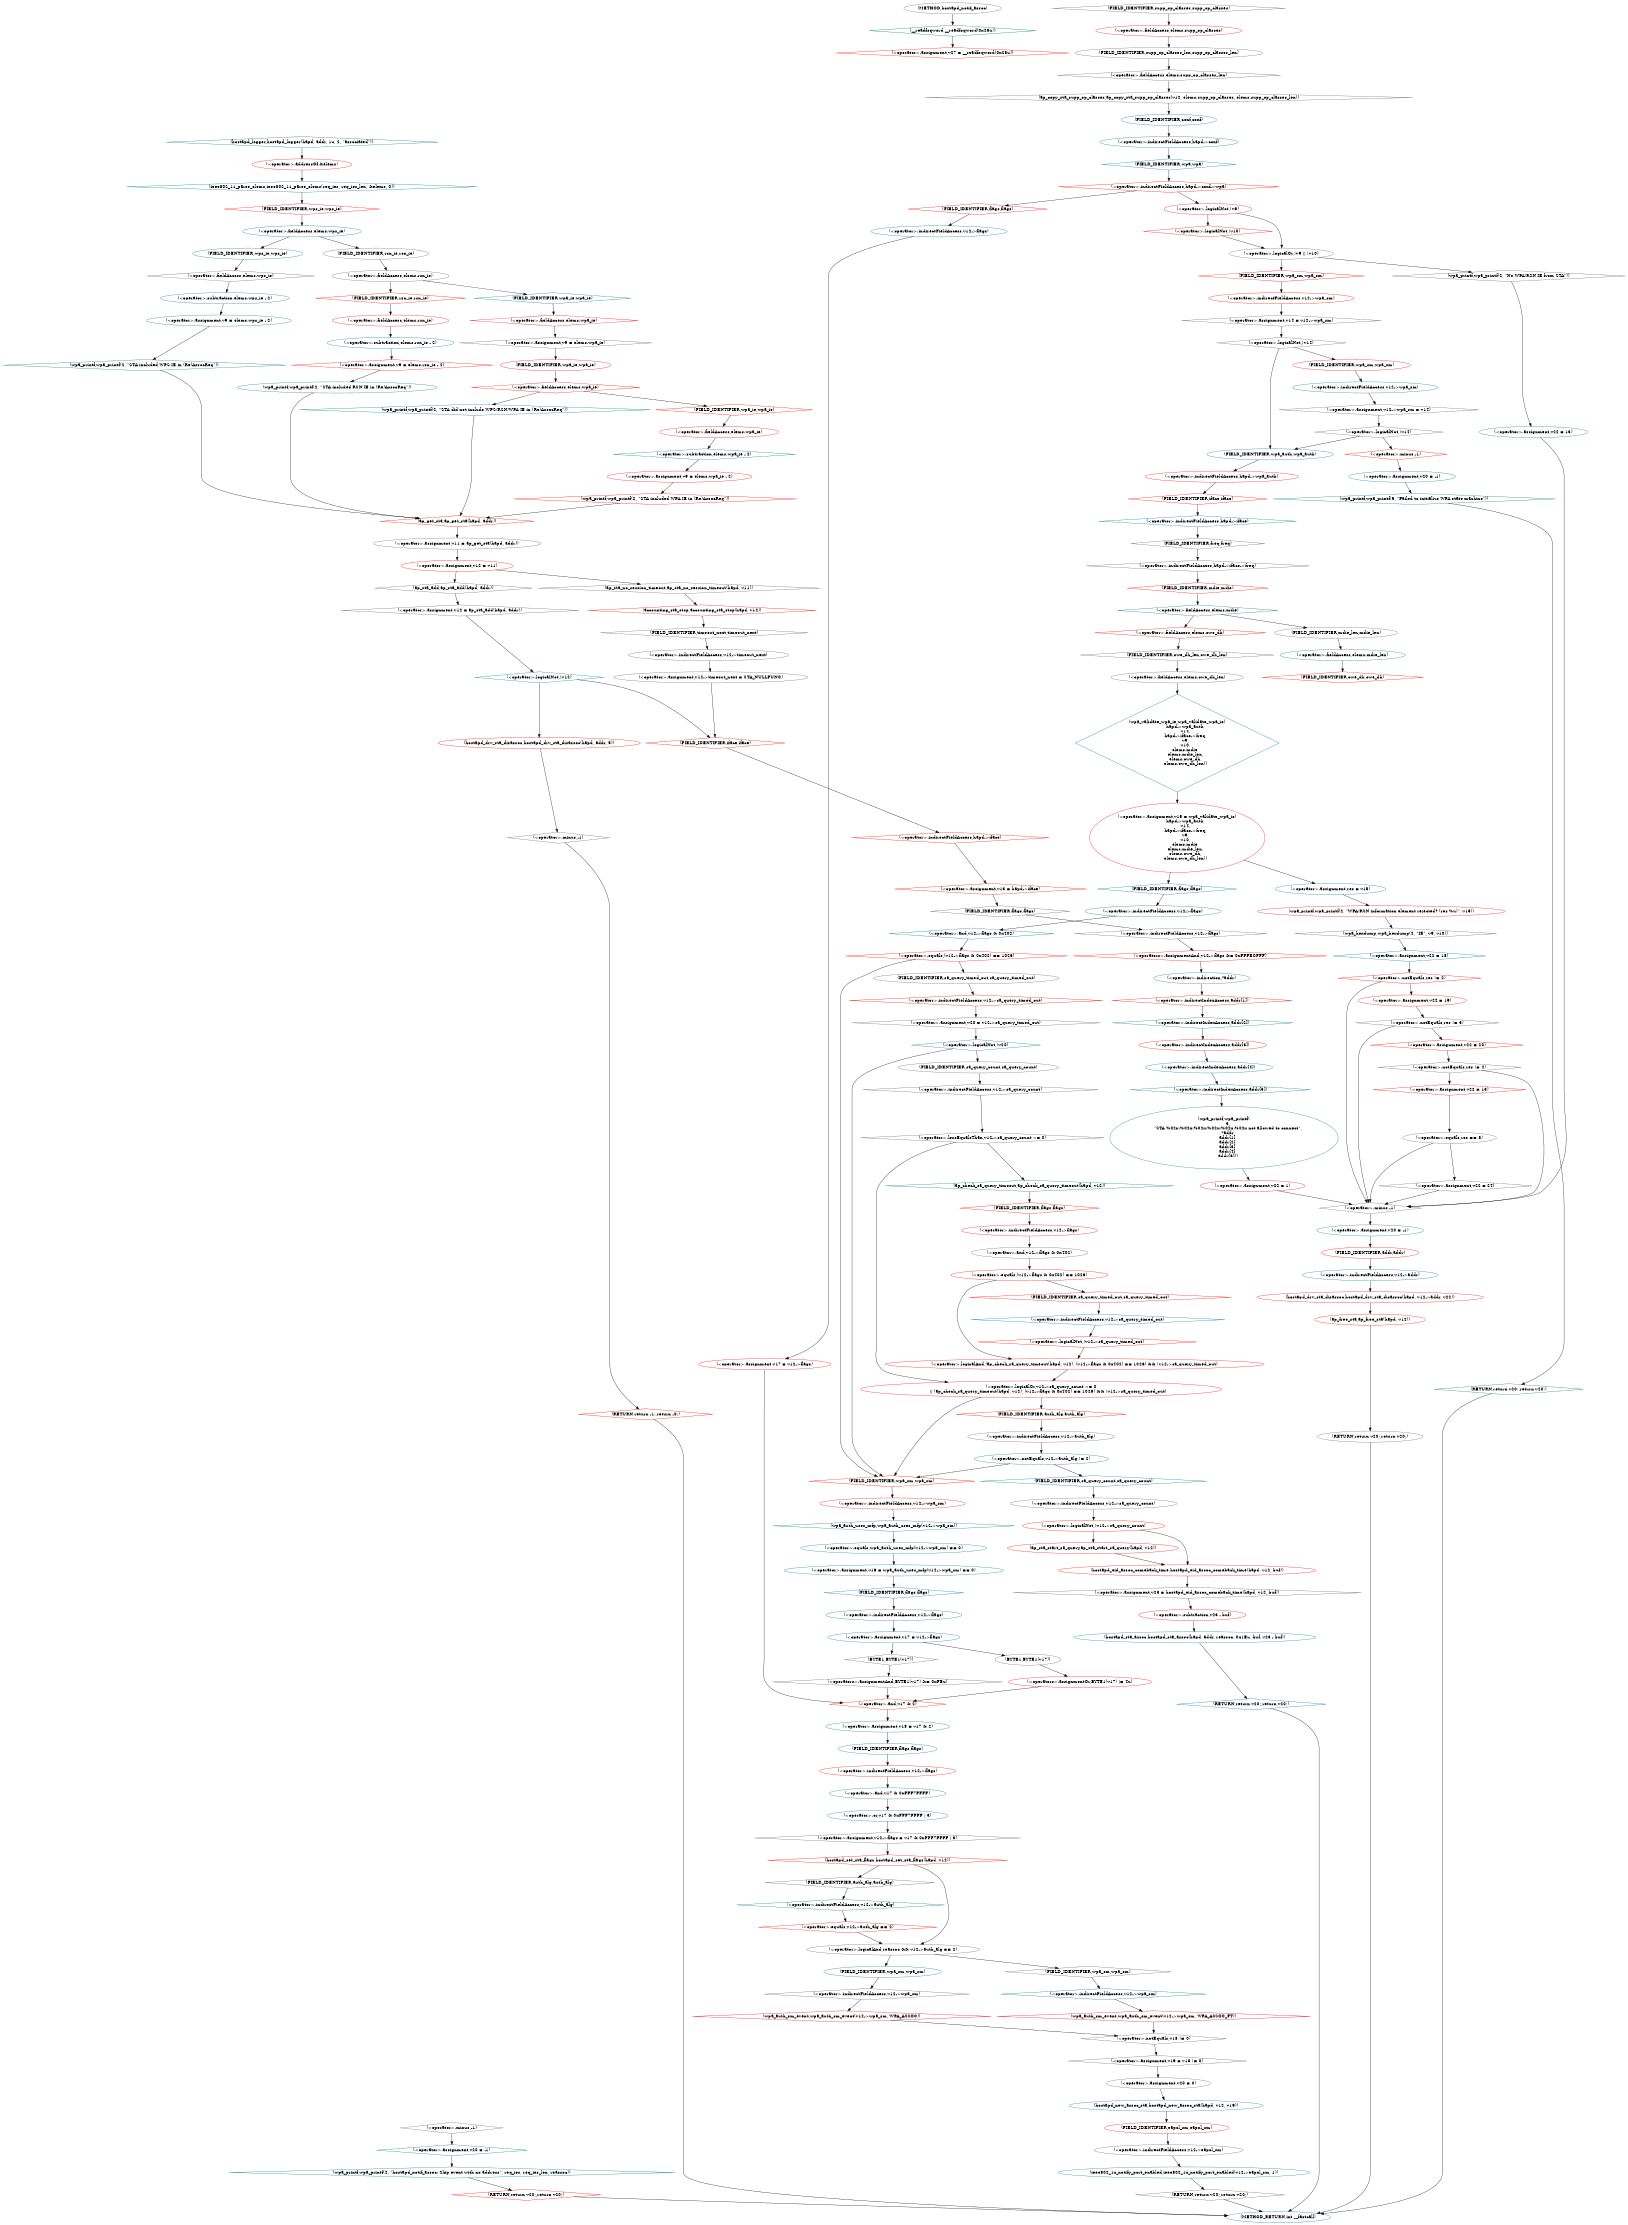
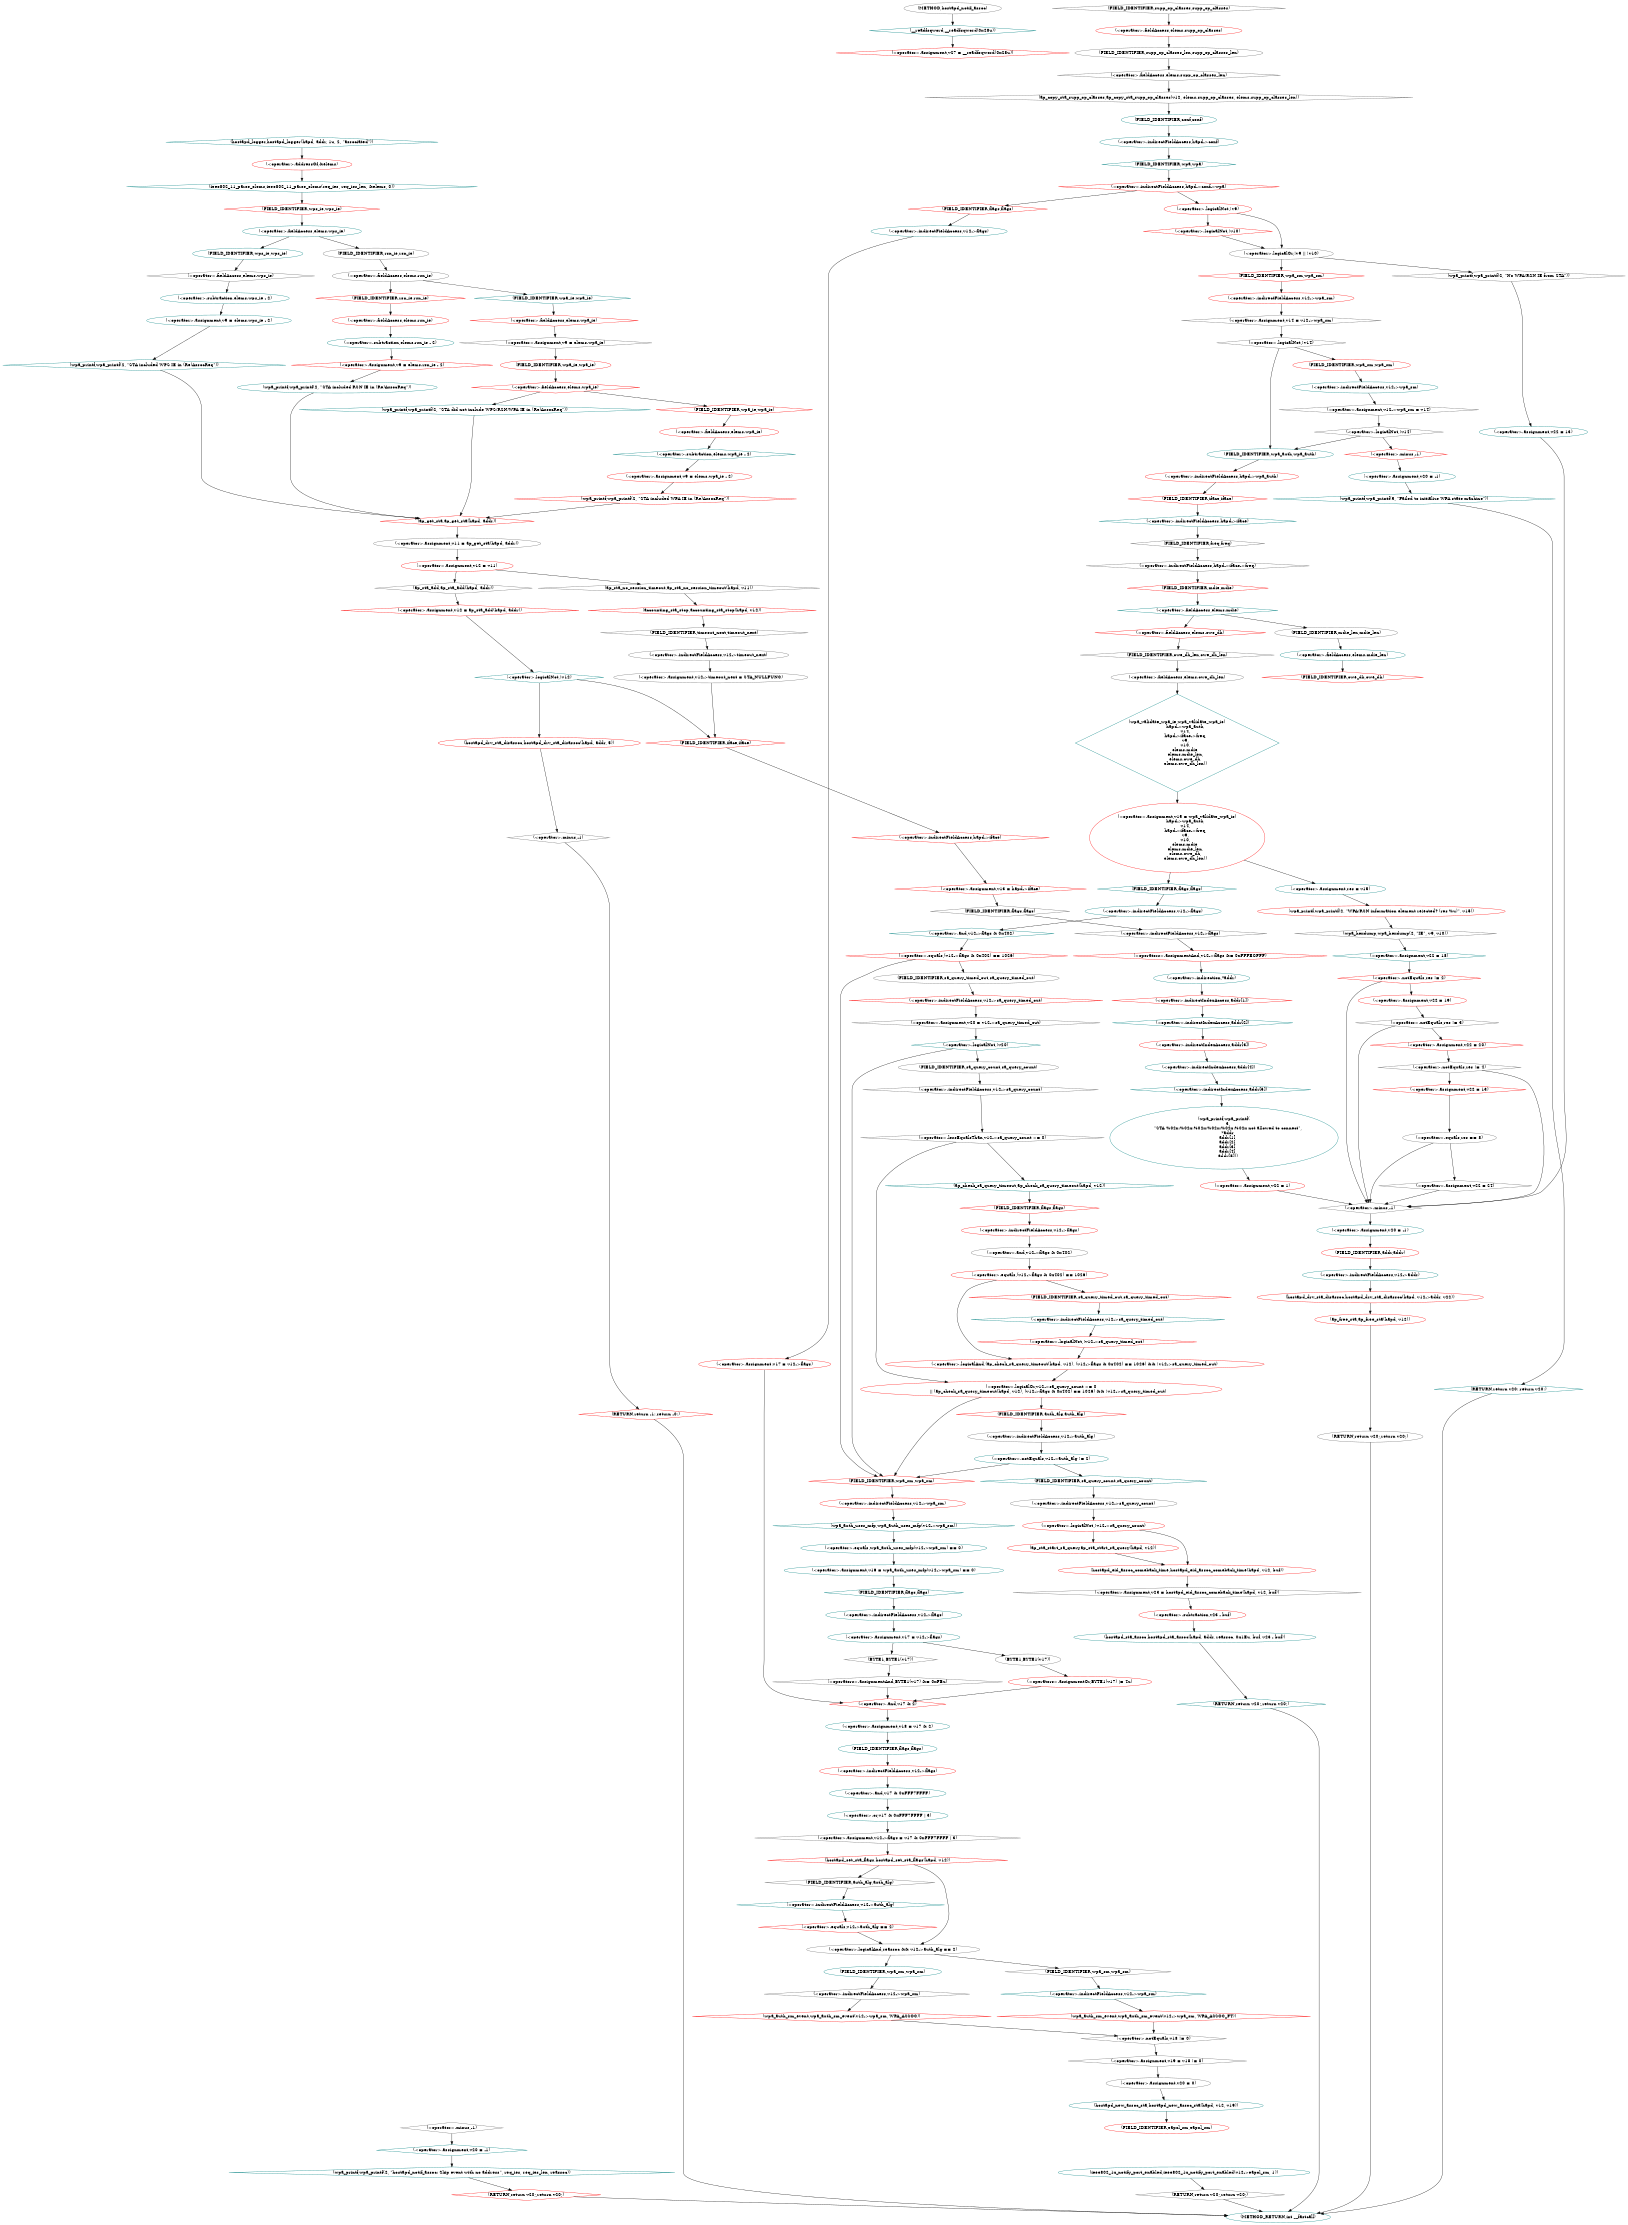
(460, 610) -> (460, 610)
(1169, 2150) -> none
